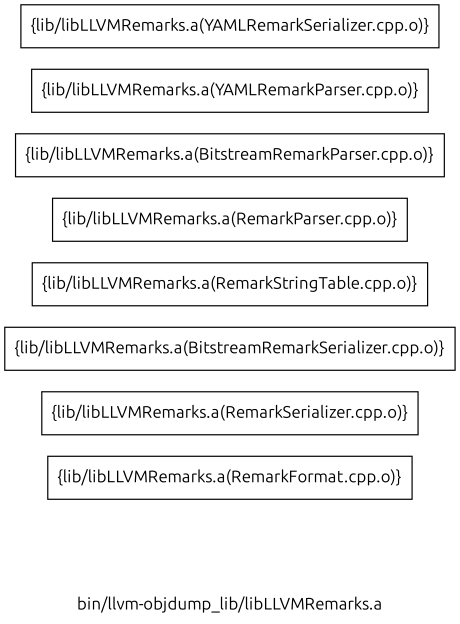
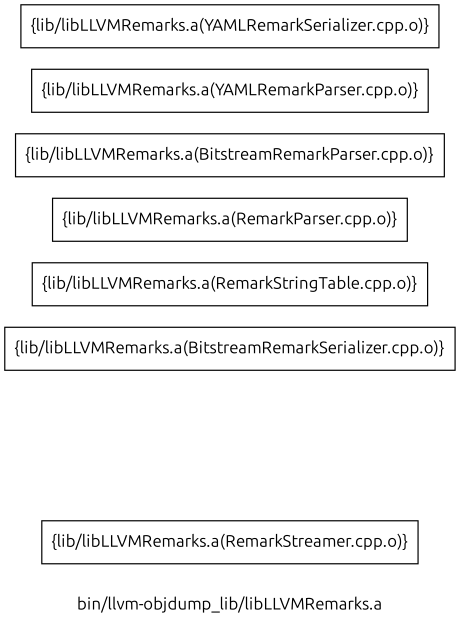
(230, 413) -> none
(230, 478) -> none
none -> (230, 542)
